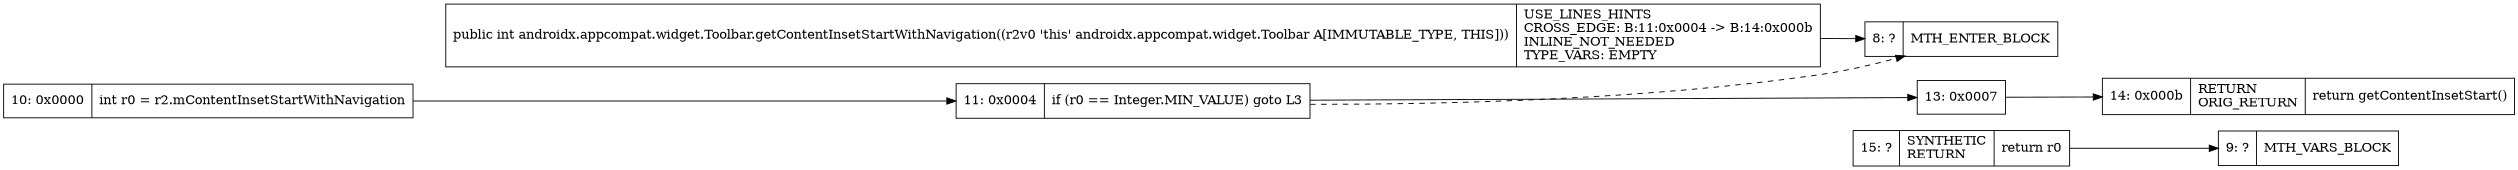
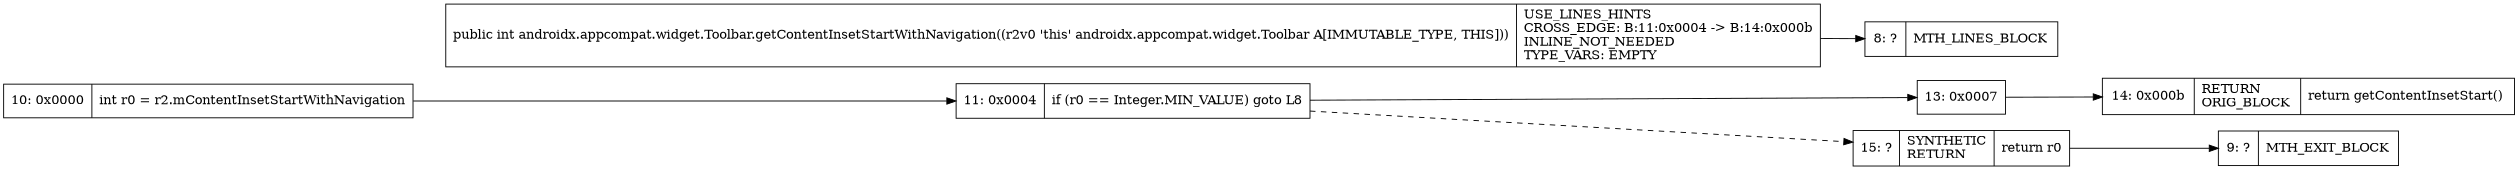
(1980, 39) -> (1980, 39)
(1649, 93) -> (1577, 126)
(1177, 101) -> (1177, 101)
(2248, 103) -> (2246, 103)
(2328, 148) -> (2328, 148)
